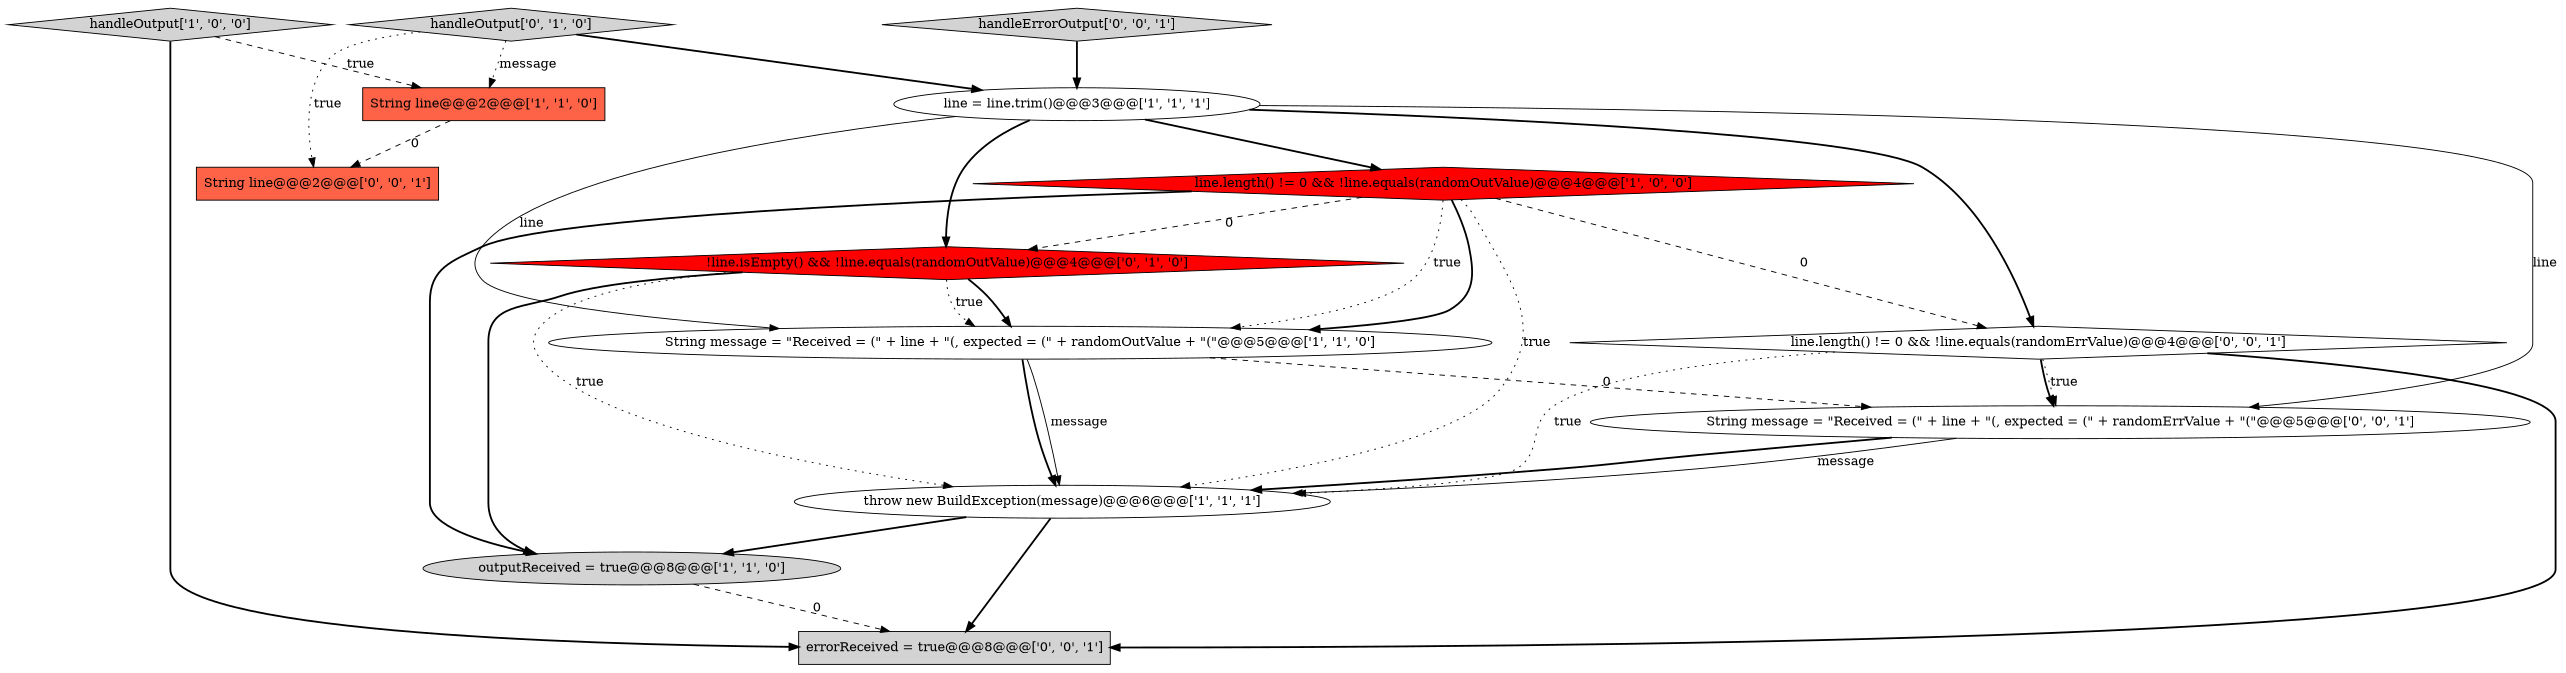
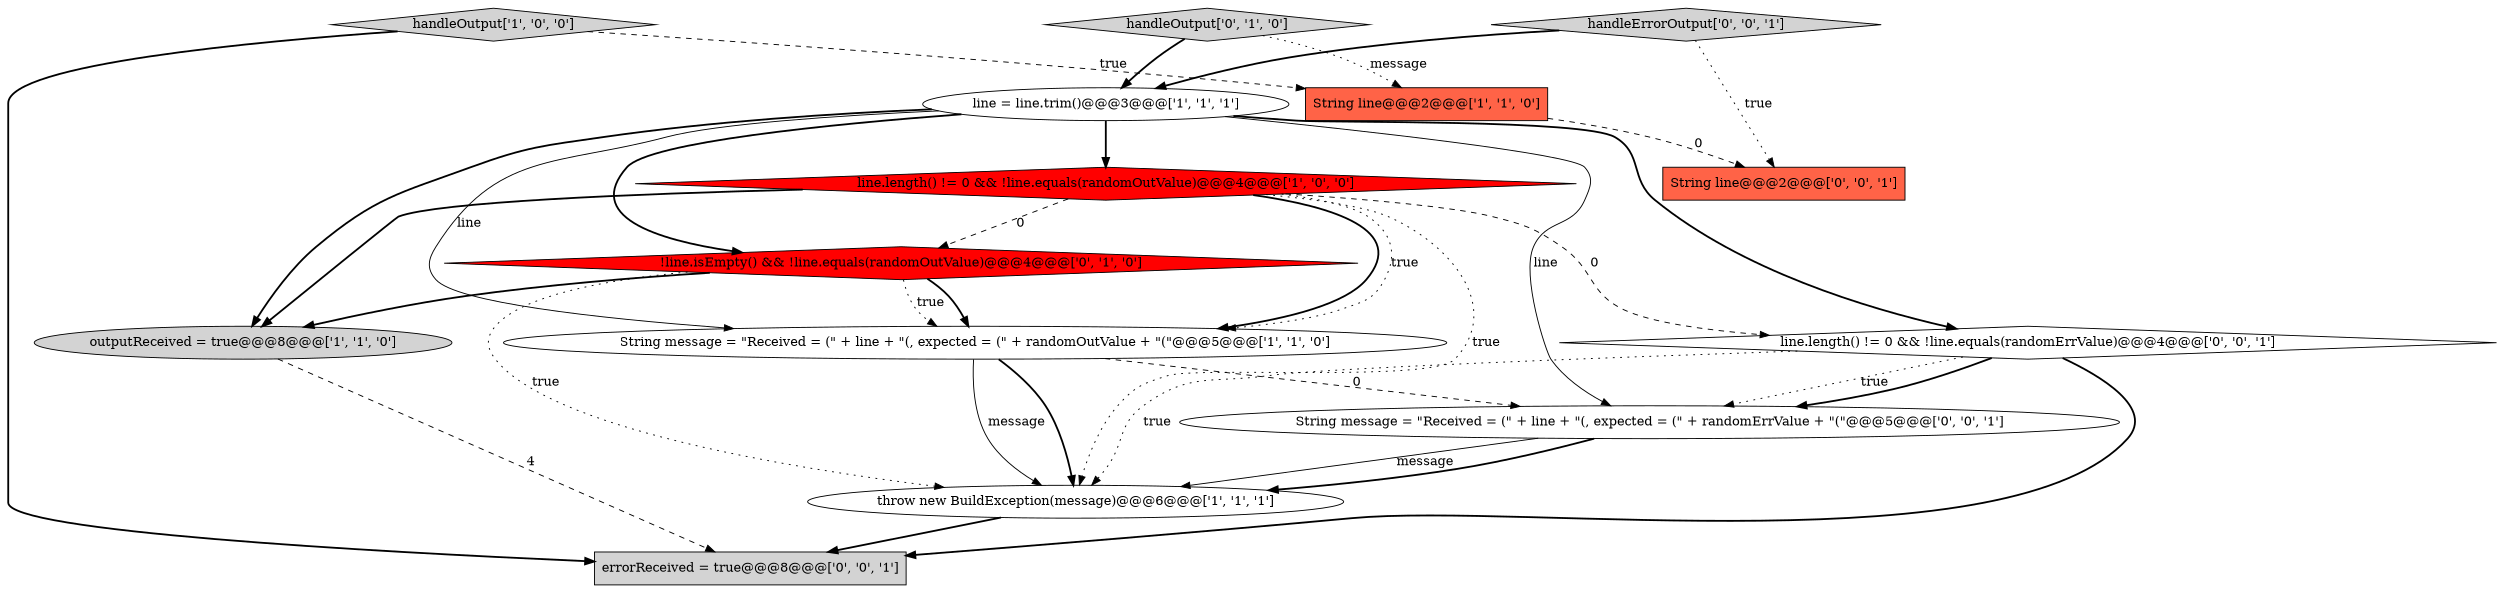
(330, 58) -> (1732, 100)
(850, 535) -> (566, 142)
(817, 608) -> (531, 462)
